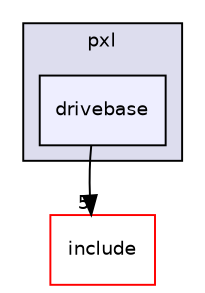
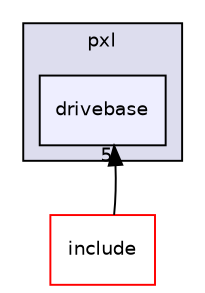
(90, 173) -> (116, 190)
